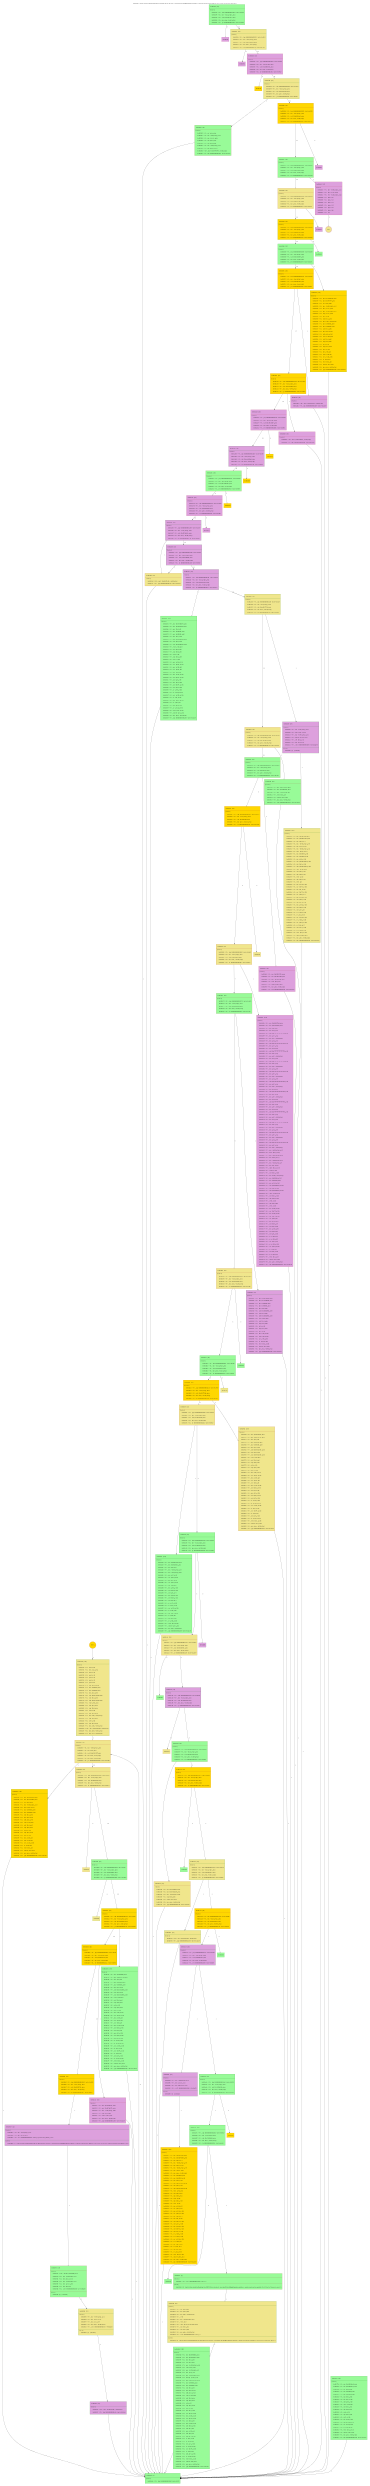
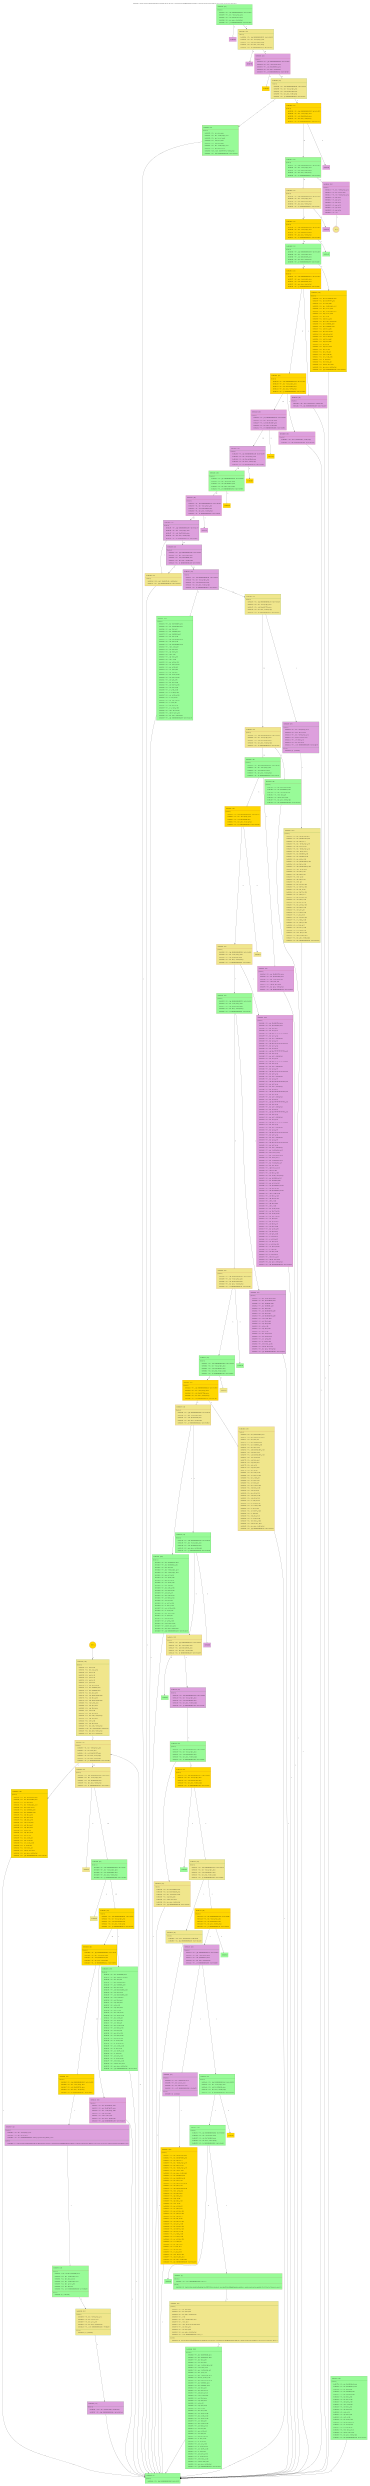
(167, 1752) -> none
